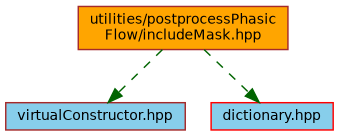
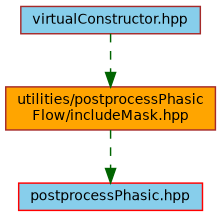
(141, 71) -> (111, 53)
(272, 116) -> (111, 197)
